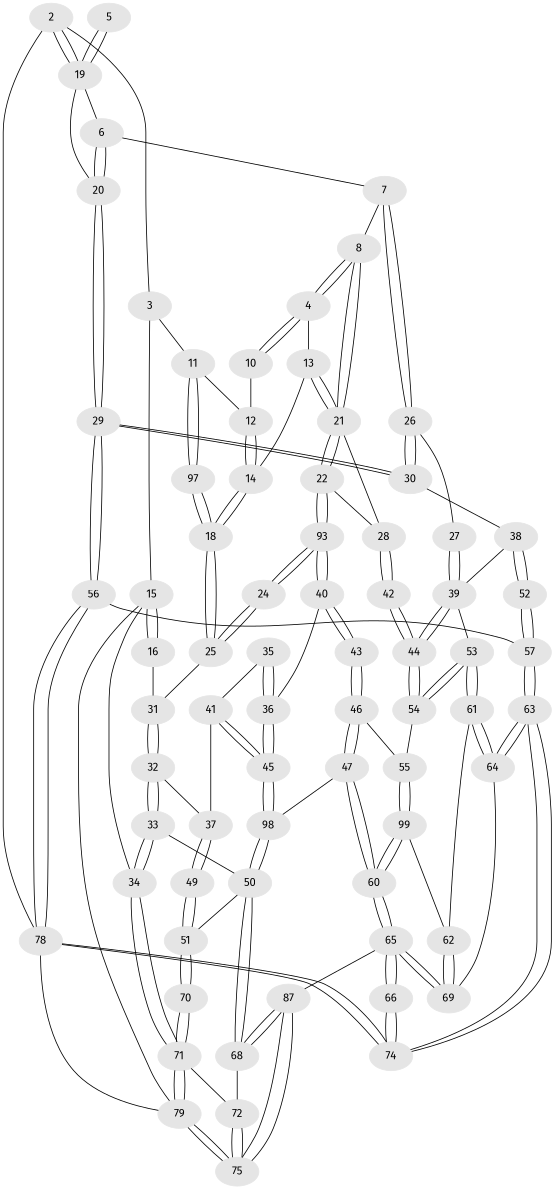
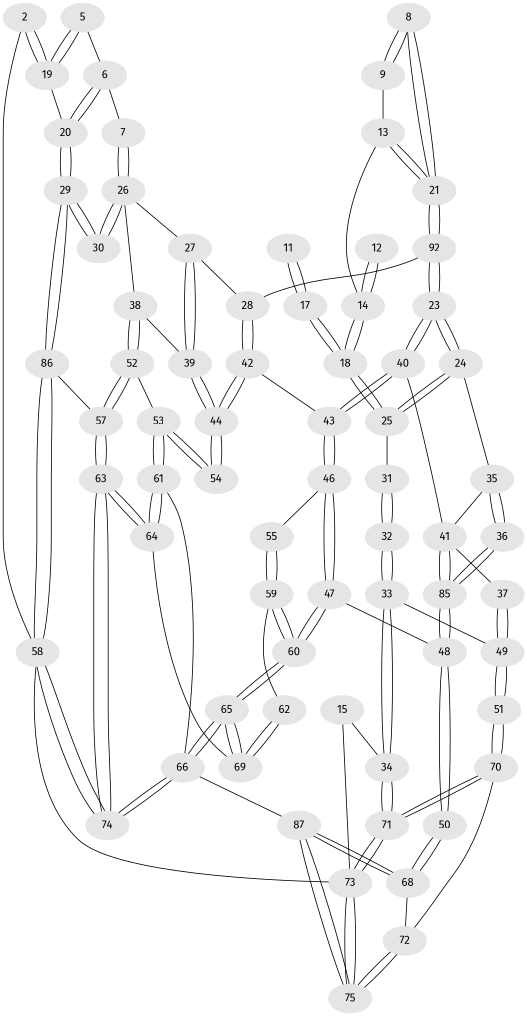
(91, 104) -> (94, 47)
(372, 220) -> none
(150, 306) -> none
(309, 306) -> (383, 75)
(251, 364) -> none
(222, 393) -> none
none -> (289, 393)
none -> (476, 422)
(193, 479) -> (305, 306)
(322, 479) -> (434, 248)
(361, 479) -> (219, 277)
(463, 508) -> (129, 248)
(322, 537) -> (434, 306)
(94, 595) -> (47, 364)
(463, 624) -> (145, 393)
(153, 652) -> none
(303, 655) -> (426, 450)
(410, 739) -> none
(268, 768) -> (445, 595)
(182, 796) -> none
(268, 825) -> (445, 652)
(405, 825) -> (272, 595)
(456, 825) -> (193, 621)
(202, 854) -> (445, 623)
(218, 912) -> none
(41, 941) -> (38, 652)
(340, 970) -> (241, 797)
(208, 1085) -> (463, 860)
(180, 1114) -> (350, 883)
